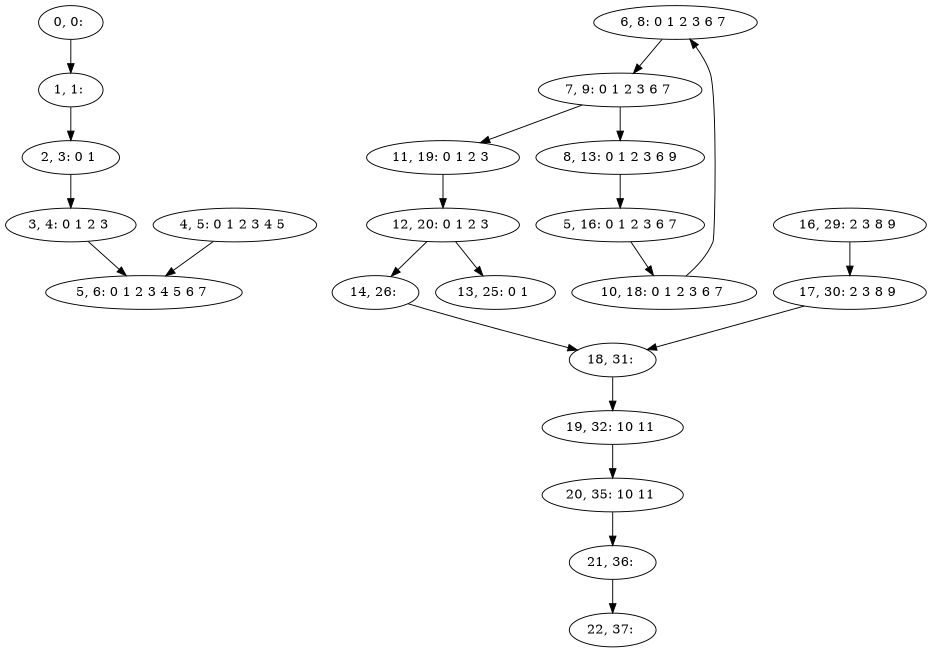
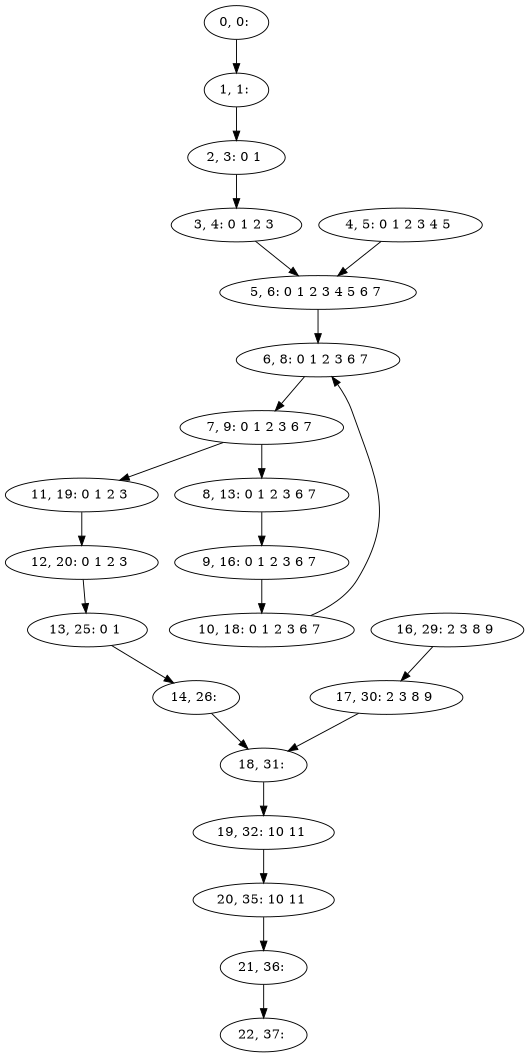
(620, 158) -> (262, 495)
(620, 225) -> (262, 562)
(412, 256) -> (139, 662)
none -> (318, 322)
